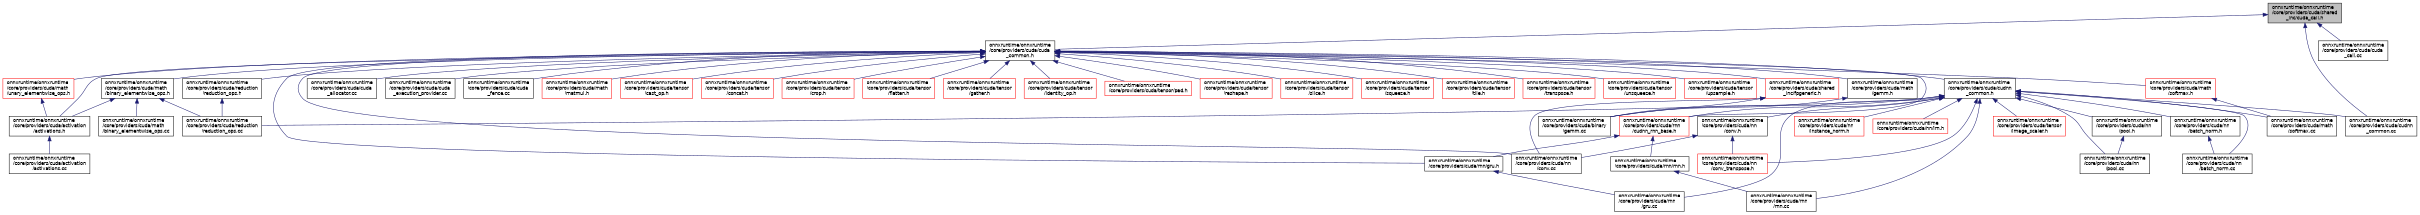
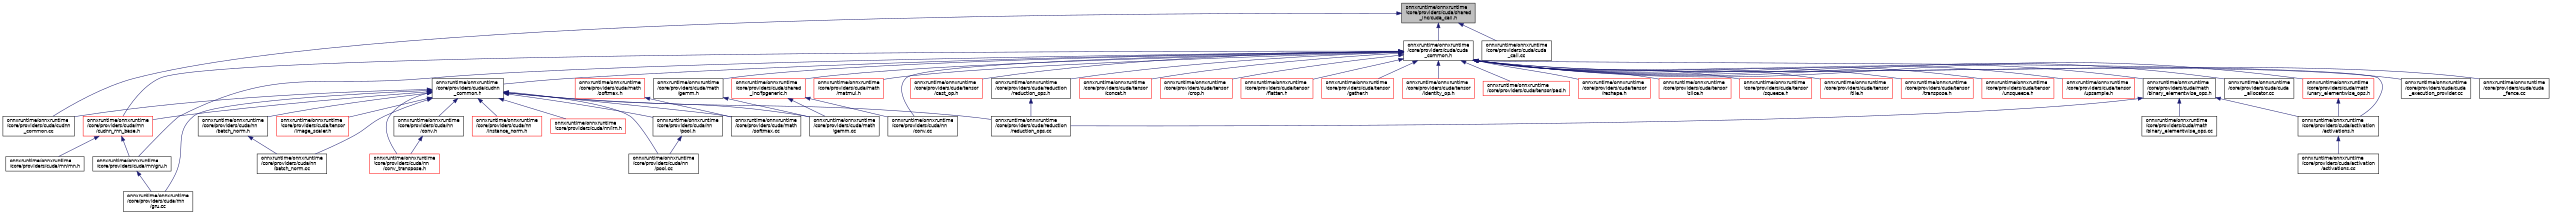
(1603, 64) -> none
(1574, 126) -> (844, 126)
(1637, 148) -> none
(1781, 202) -> none
